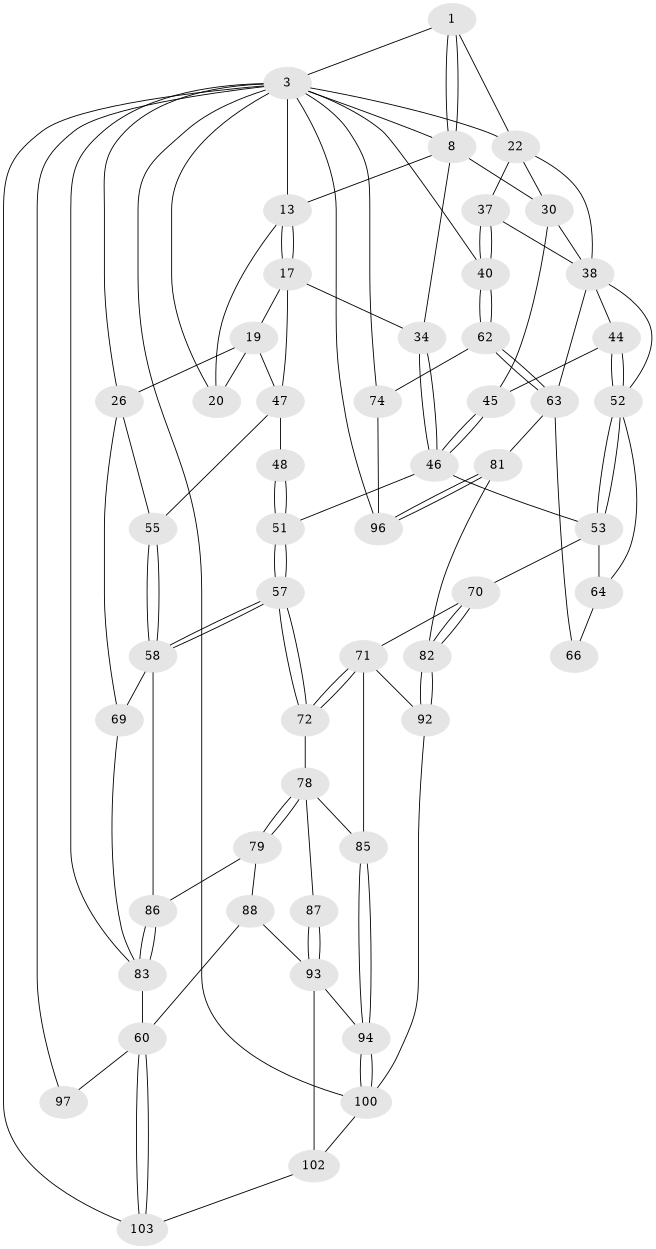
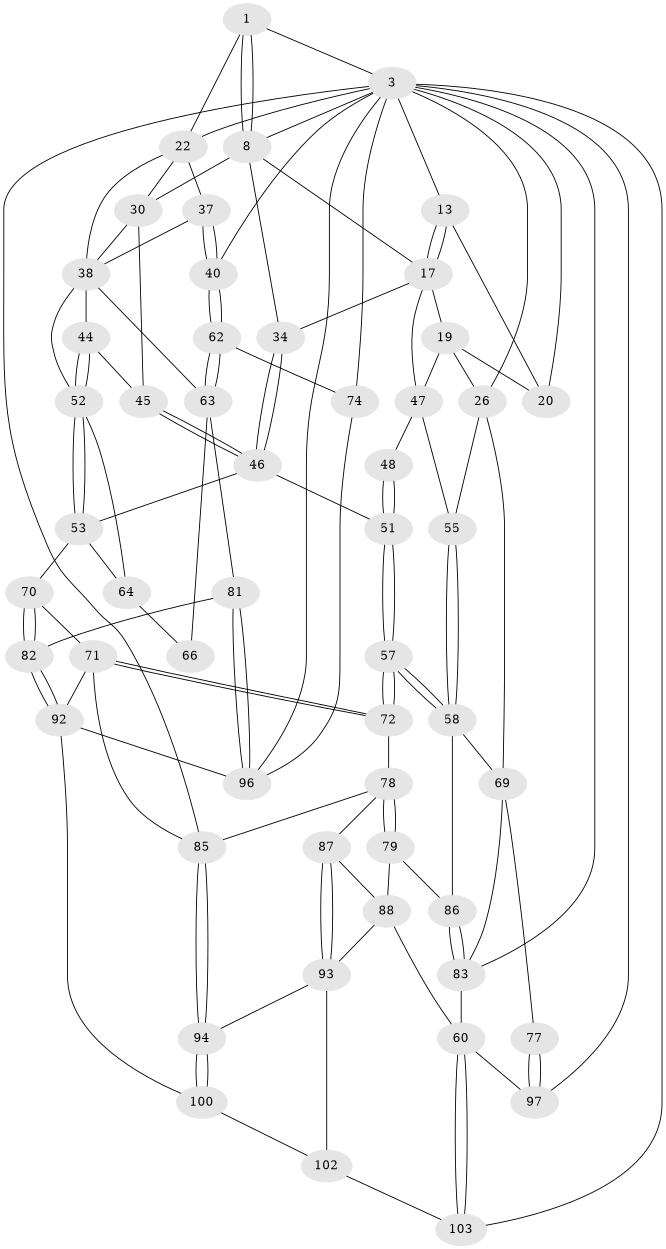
(376, 176) -> (338, 211)
(202, 594) -> (4, 346)
none -> (153, 752)
none -> (357, 879)
none -> (535, 1039)
